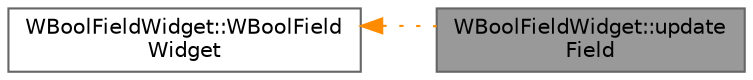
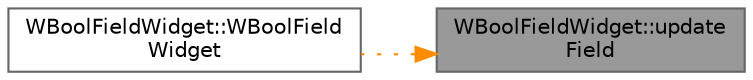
(410, 26) -> (388, 54)
